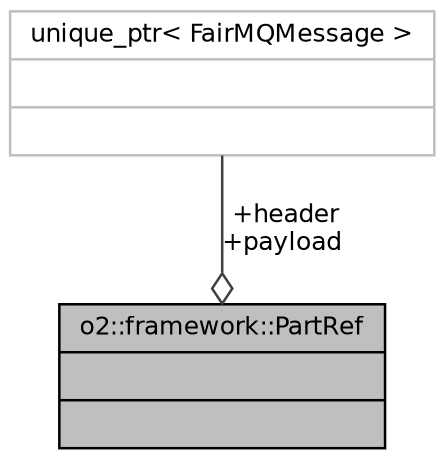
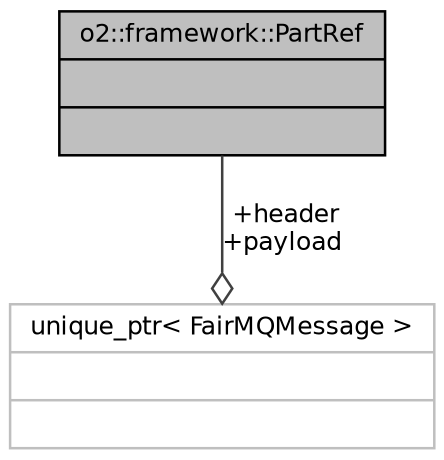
(222, 214) -> (222, 214)
